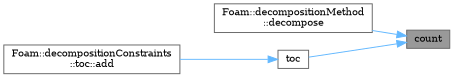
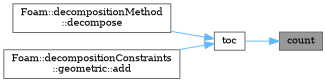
(385, 32) -> (188, 34)
(92, 59) -> (92, 64)
